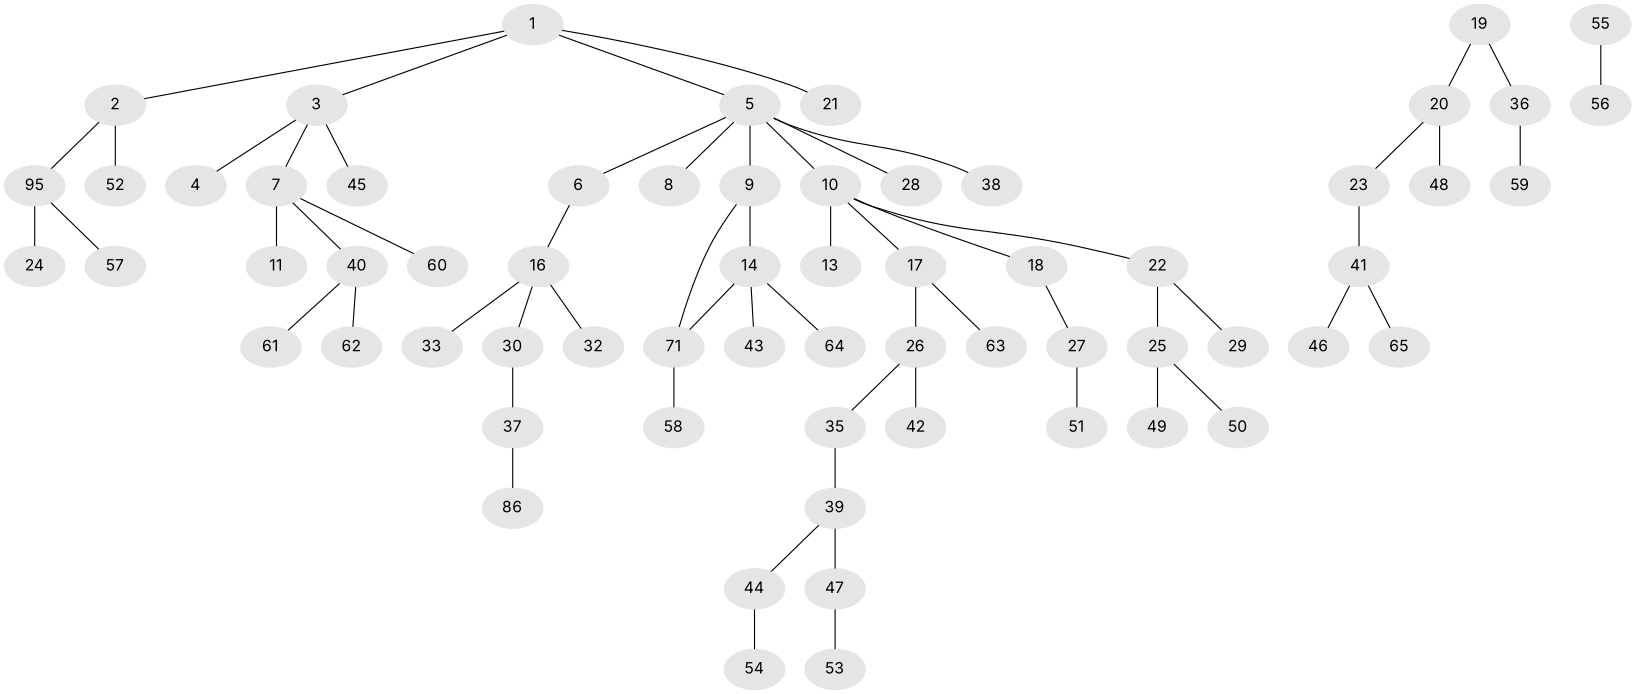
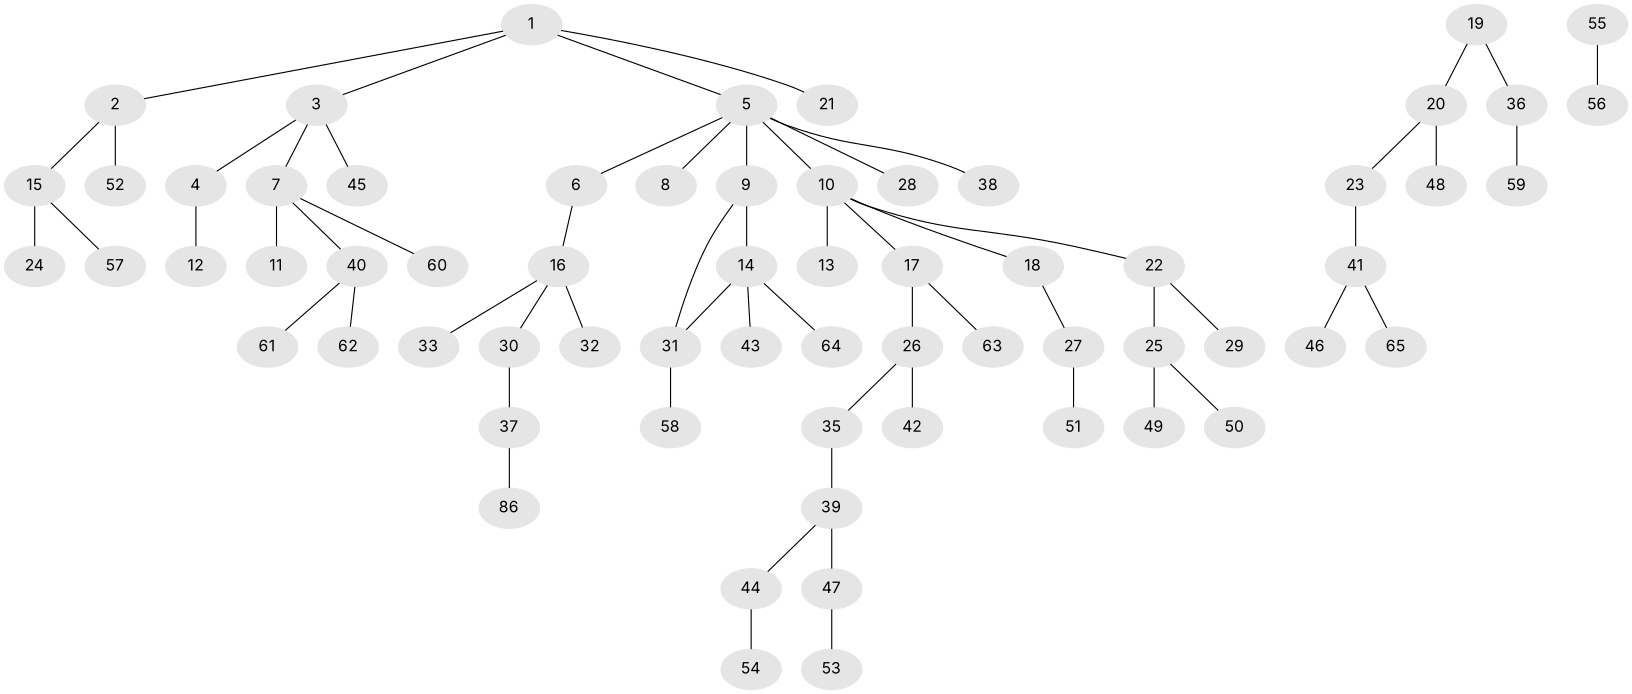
(35, 186) -> (35, 186)
none -> (196, 266)
(674, 347) -> (671, 347)
